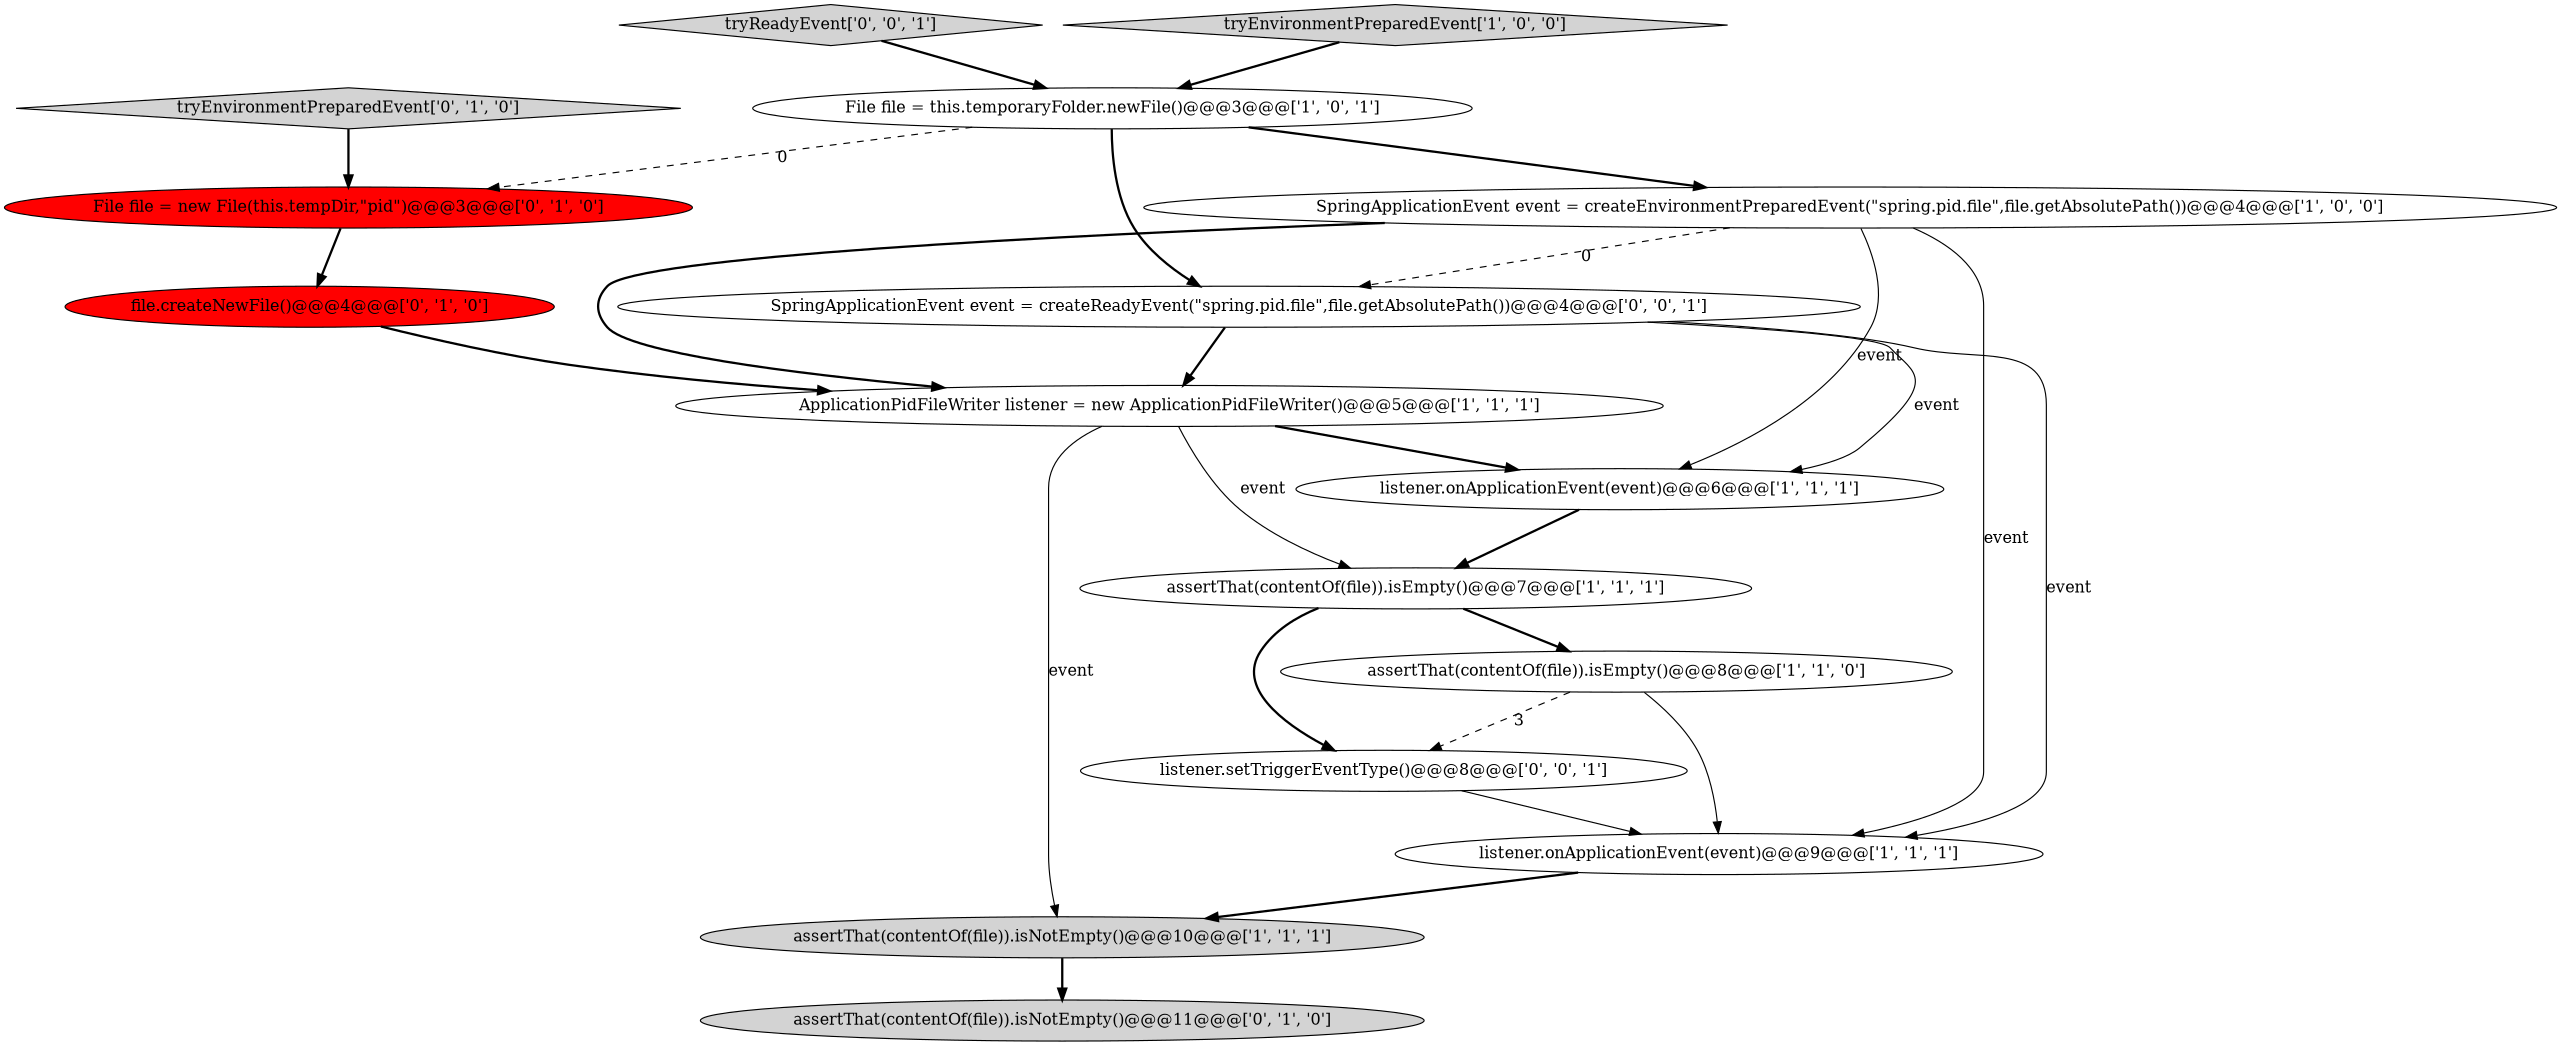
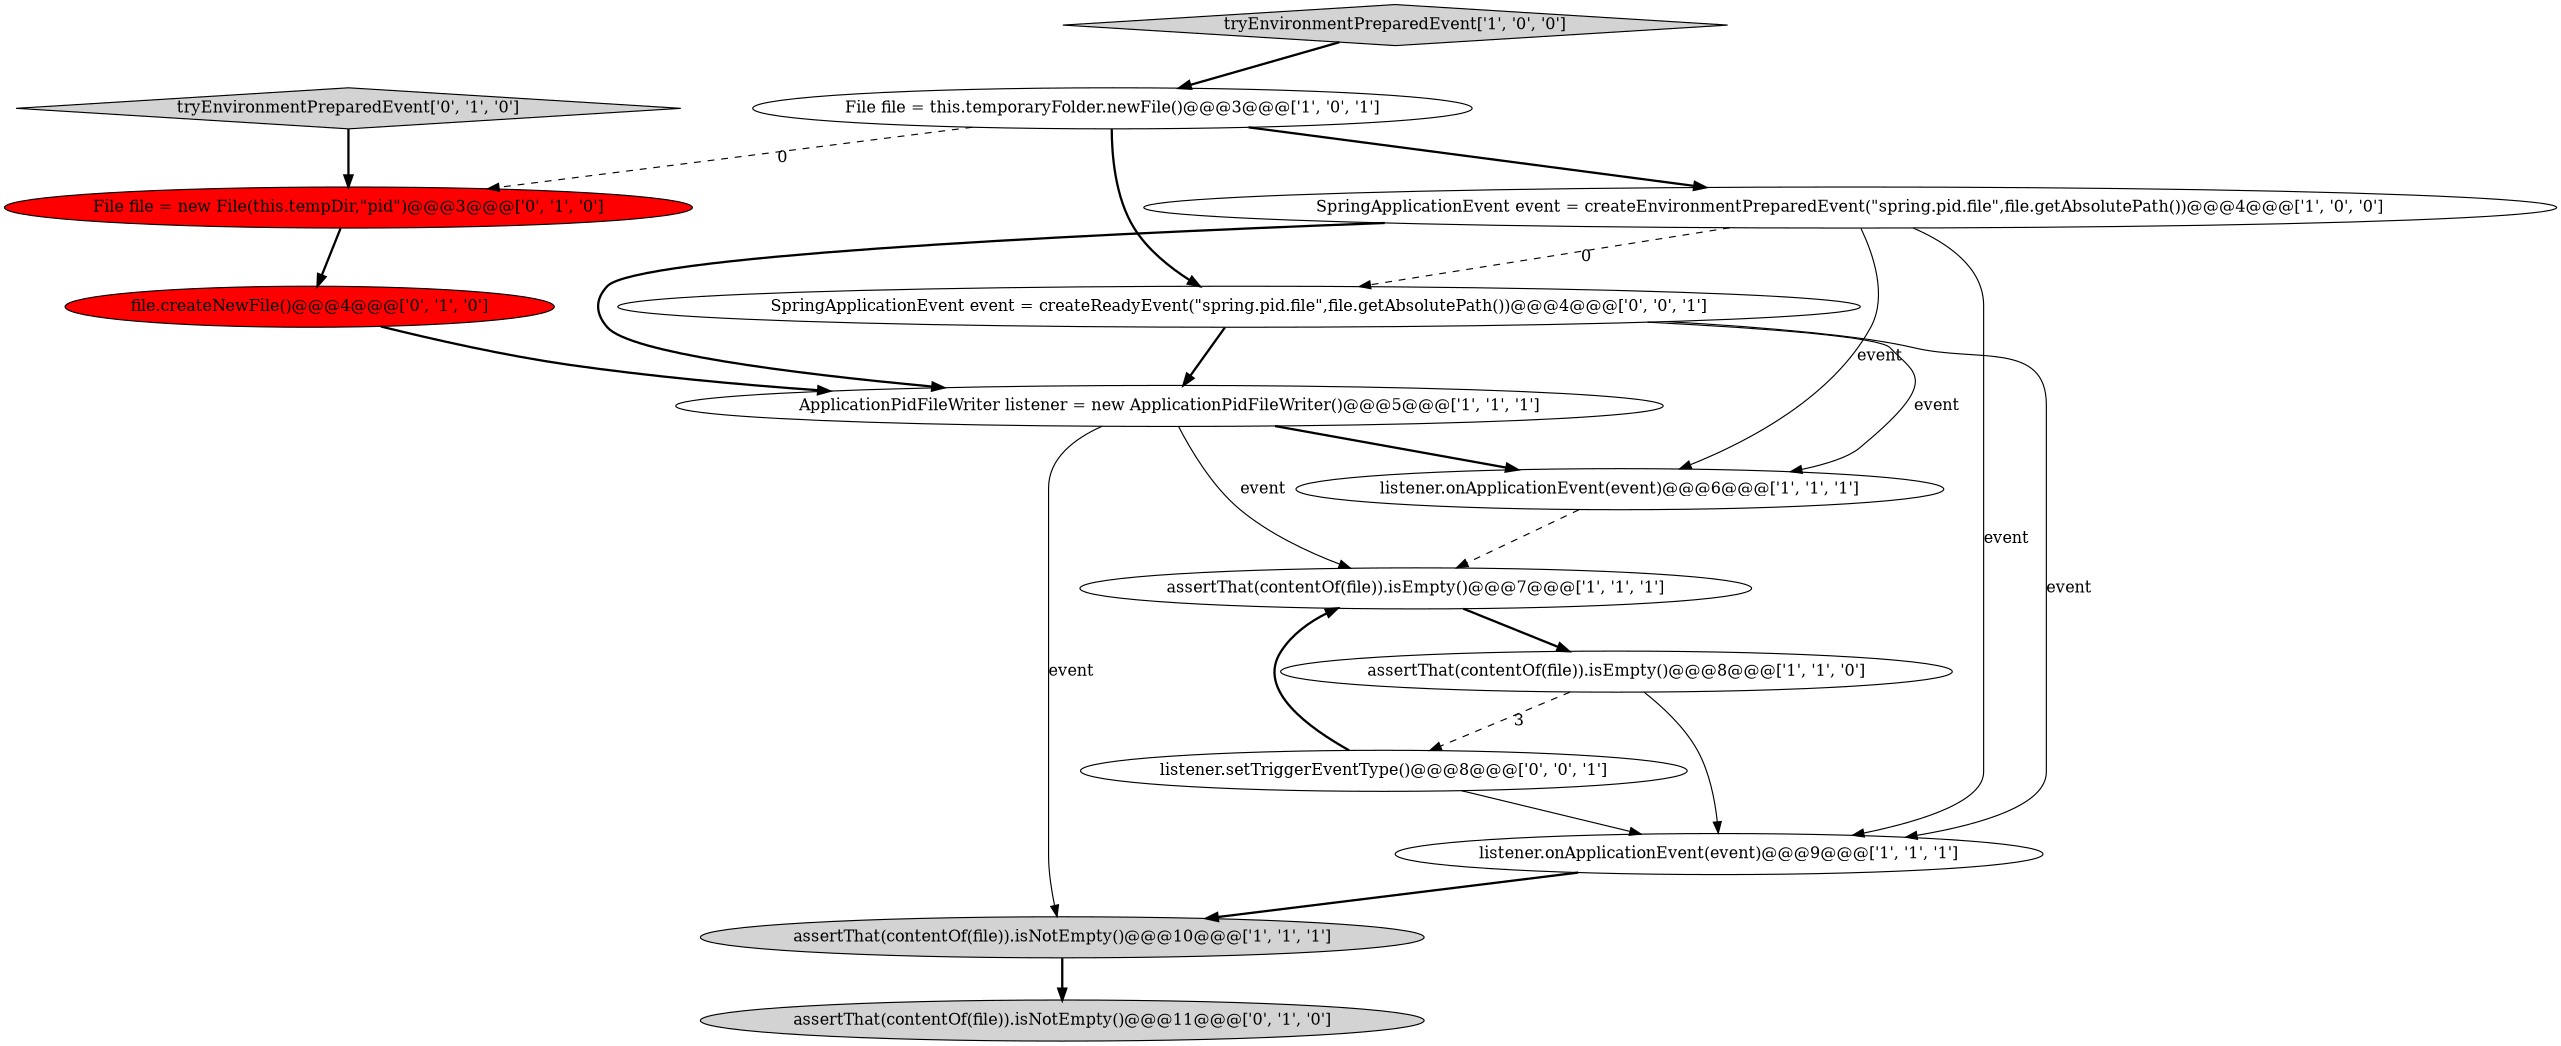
(831, 25) -> none
(1523, 536) -> (1523, 536)
(1255, 677) -> (1278, 687)
